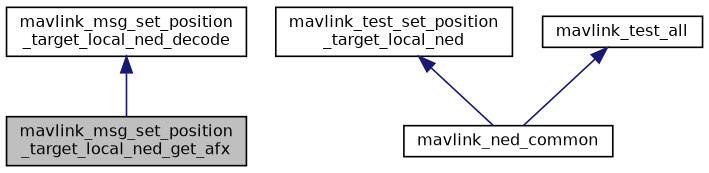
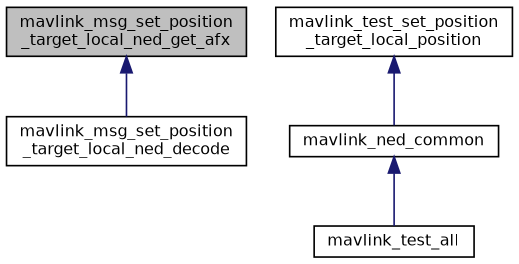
(394, 32) -> (394, 32)
(559, 92) -> (394, 200)
(126, 95) -> (126, 95)
